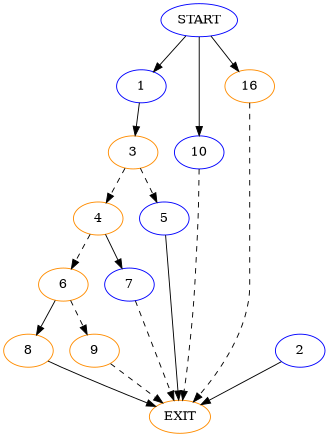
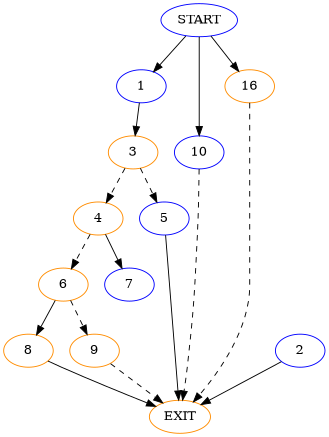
(153, 346) -> none
